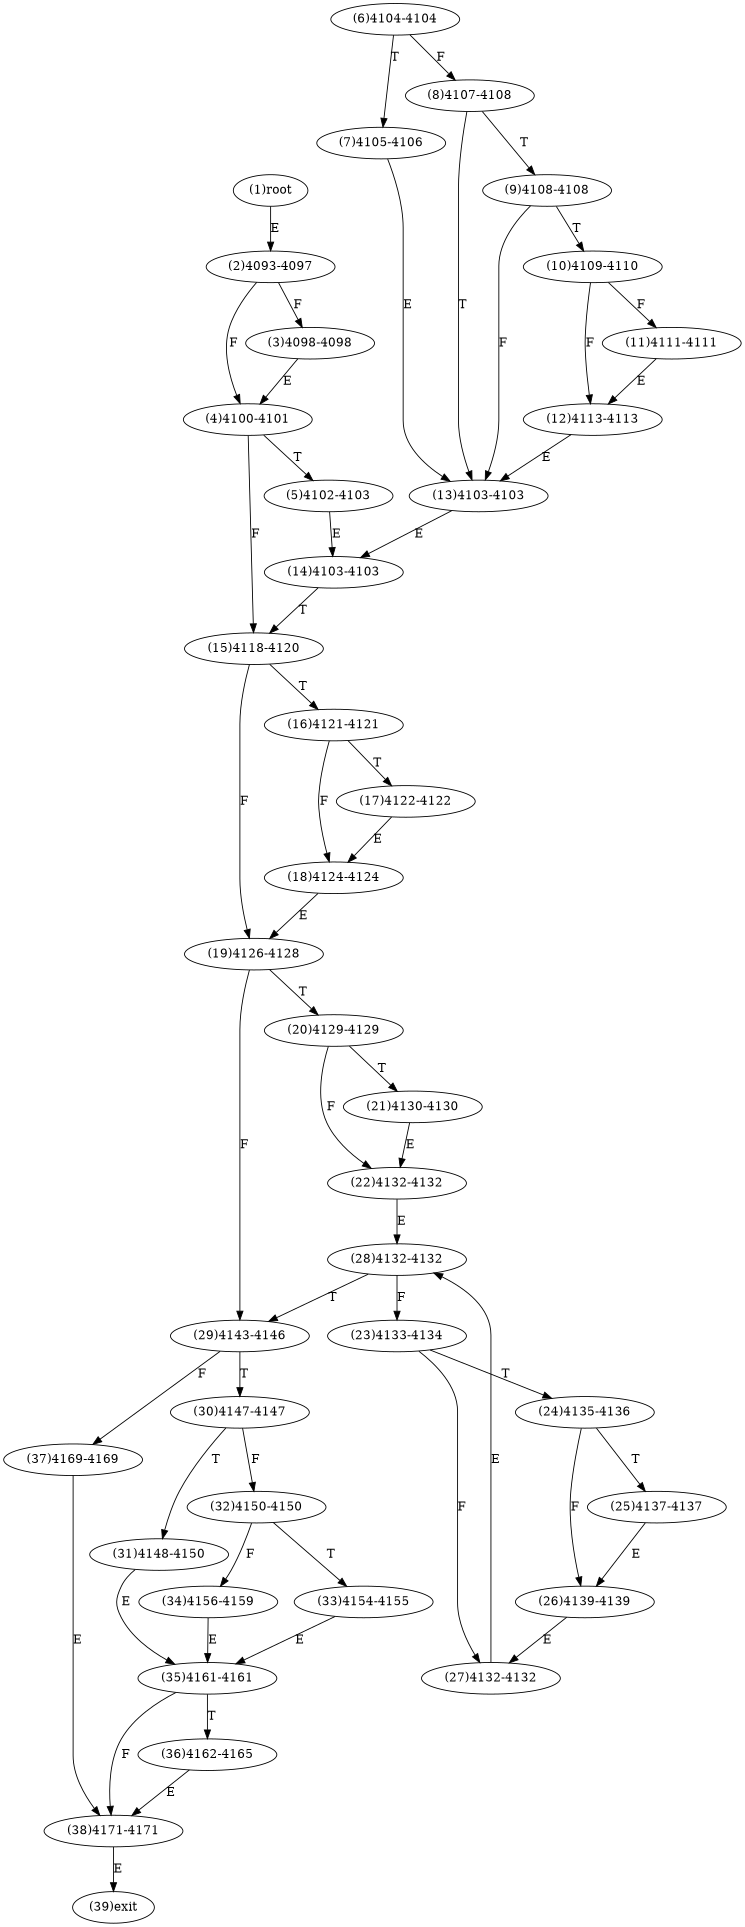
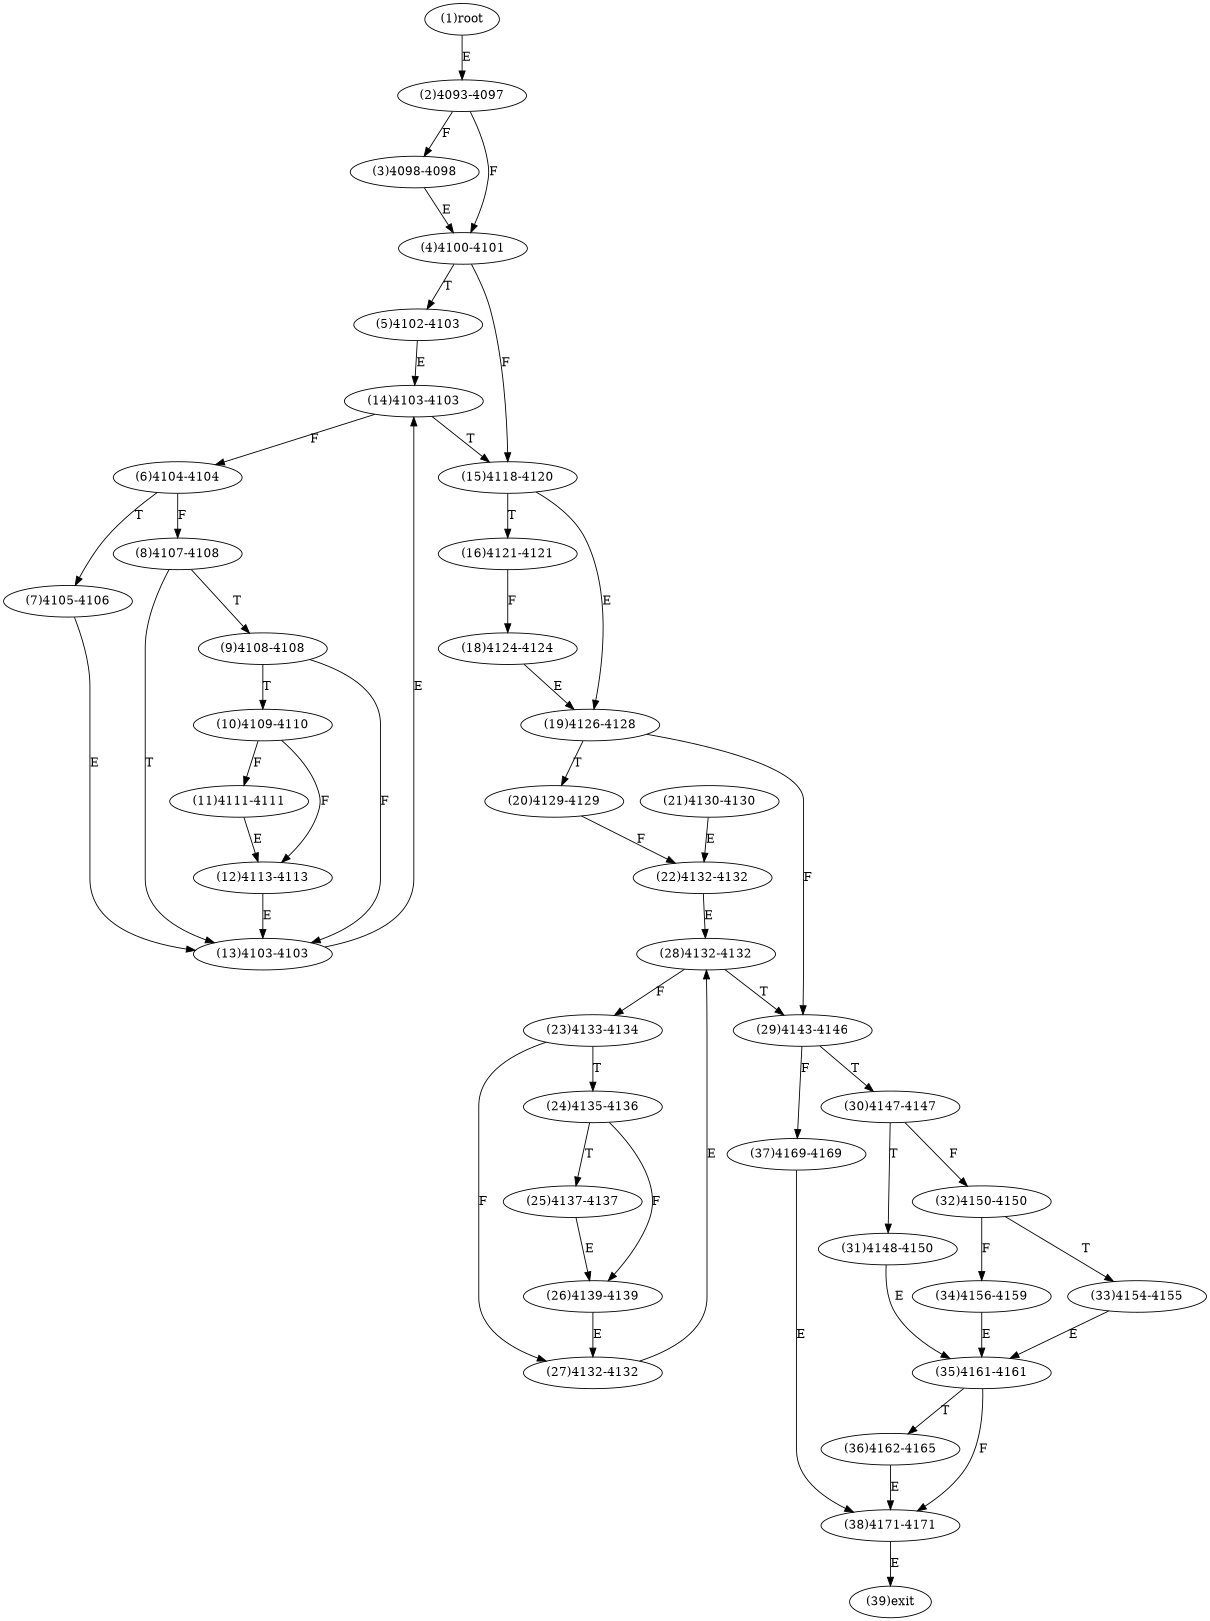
none -> (299, 438)
(244, 801) -> (607, 601)
(406, 801) -> none
(370, 1066) -> none
